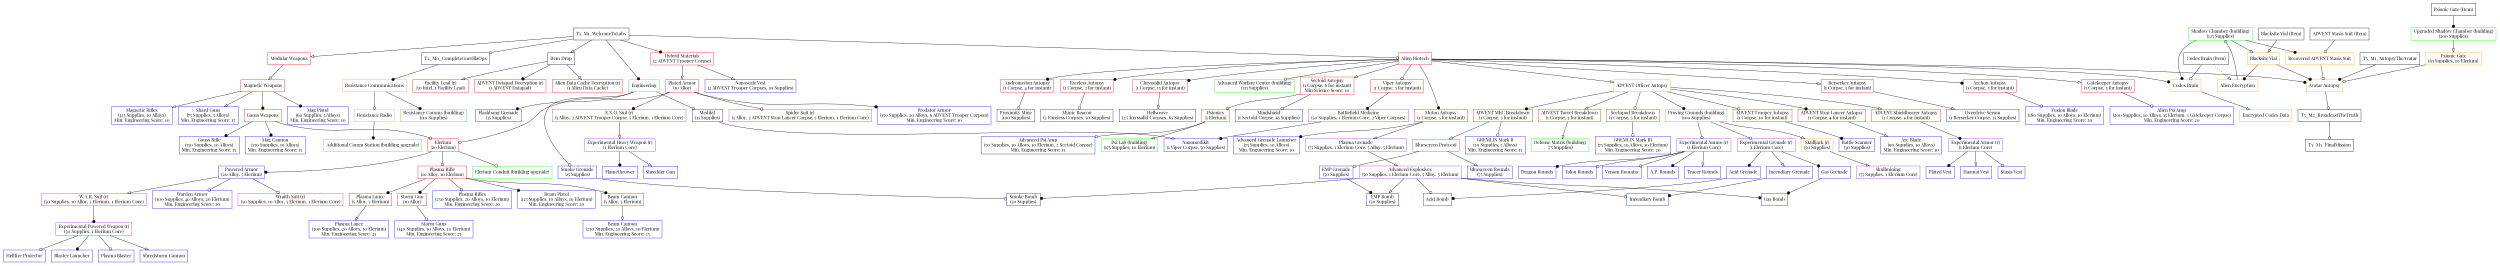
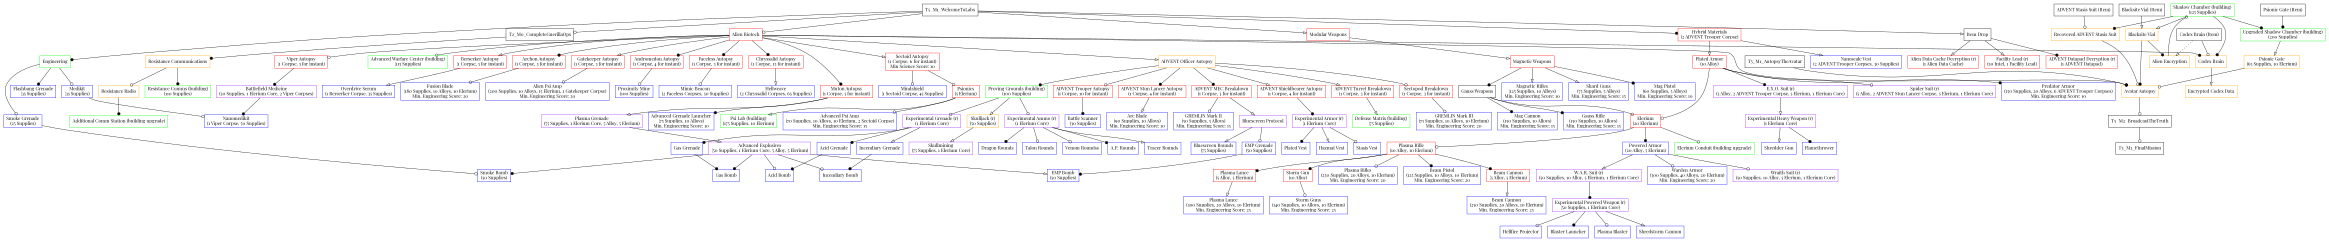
none -> (2241, 22)
(263, 116) -> (1477, 92)
